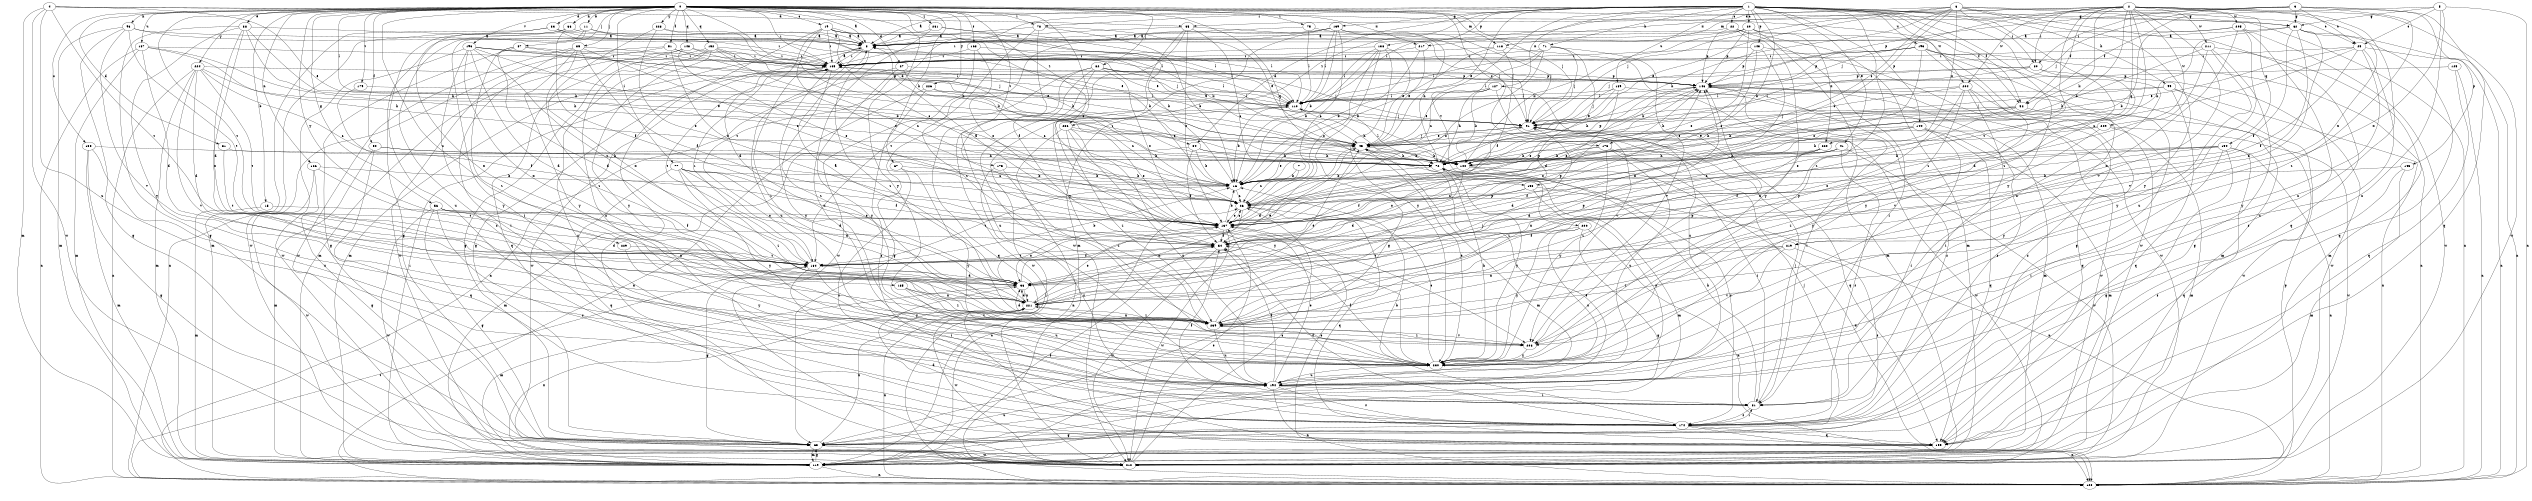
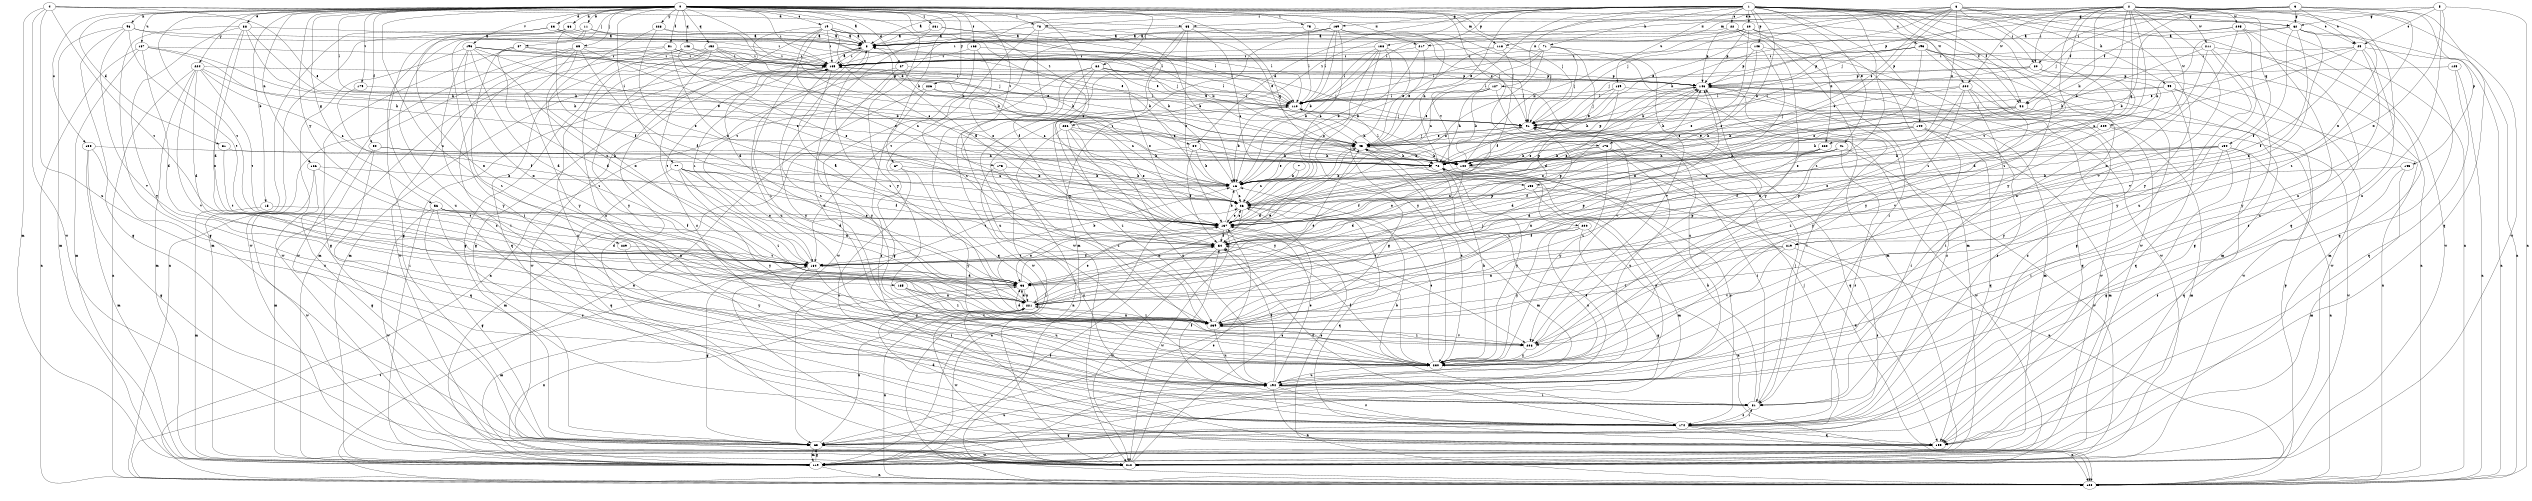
none -> (970, 369)
